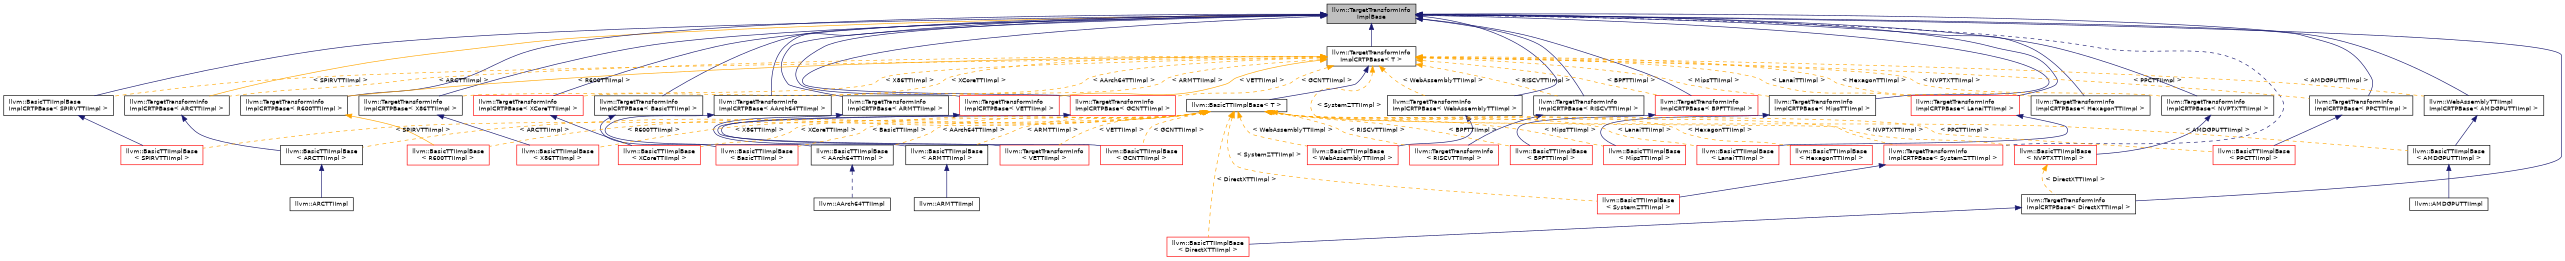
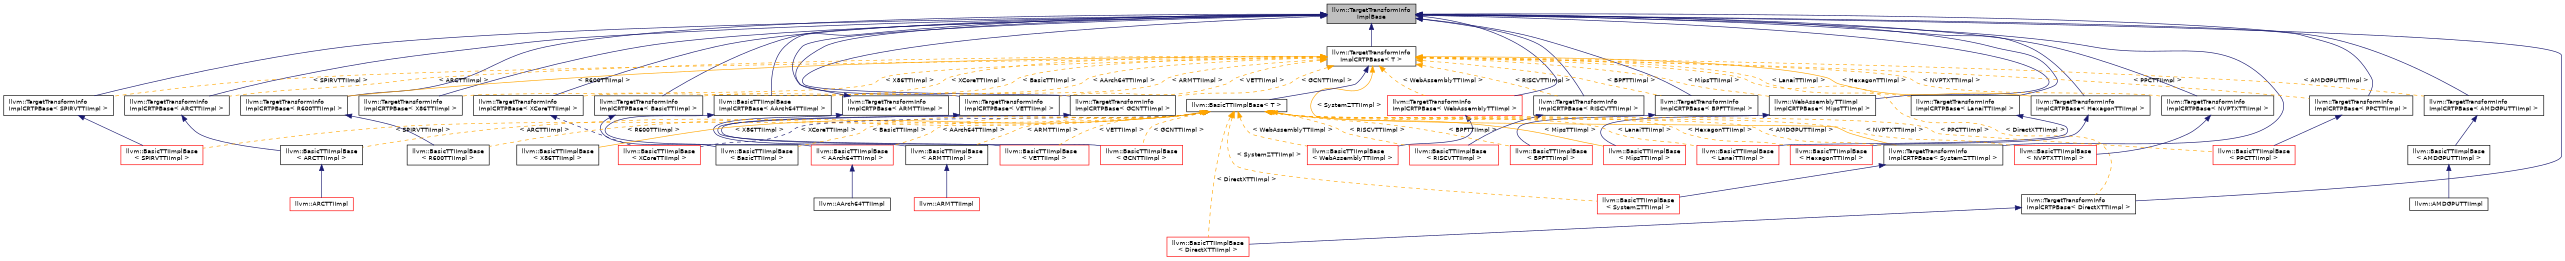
(1006, 25) -> (1020, 25)
(567, 39) -> (567, 39)
(2041, 40) -> (2041, 40)
(1805, 74) -> (1805, 74)
none -> (1012, 83)
(1205, 90) -> (1205, 90)
(59, 106) -> (59, 106)
(528, 106) -> (528, 106)
(773, 106) -> (773, 106)
(1009, 106) -> (1009, 106)
(1123, 106) -> (1123, 106)
(1455, 106) -> (1455, 106)
(1707, 106) -> (1707, 106)
(1822, 106) -> (1822, 106)
(1965, 106) -> (1965, 106)
(2484, 106) -> (2484, 106)
(950, 119) -> (950, 119)
(901, 121) -> (901, 121)
(386, 124) -> (386, 124)
(1561, 124) -> (1629, 124)
(1954, 124) -> (1579, 119)
(1513, 129) -> (1513, 129)
(493, 133) -> none
(598, 134) -> (598, 134)
none -> (1983, 143)
(448, 155) -> (448, 155)
(558, 155) -> (558, 155)
(757, 155) -> (757, 155)
(852, 155) -> (852, 155)
(1045, 155) -> (1045, 155)
(1454, 155) -> (1454, 155)
(1943, 155) -> (1943, 155)
(852, 185) -> (852, 185)
(2044, 185) -> (1816, 87)
(322, 204) -> (322, 204)
(947, 204) -> (947, 204)
